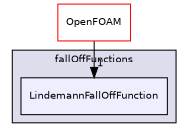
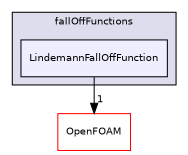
(94, 56) -> (94, 91)
